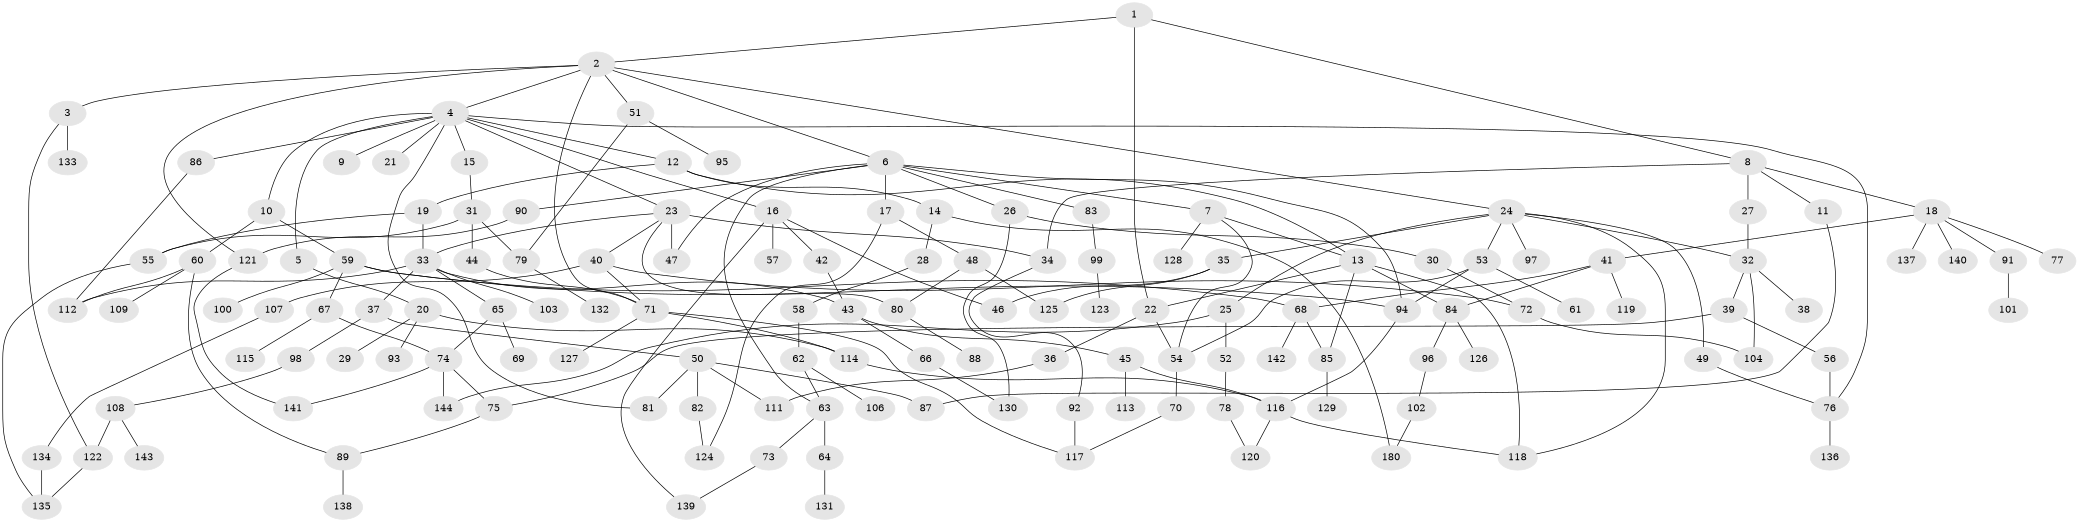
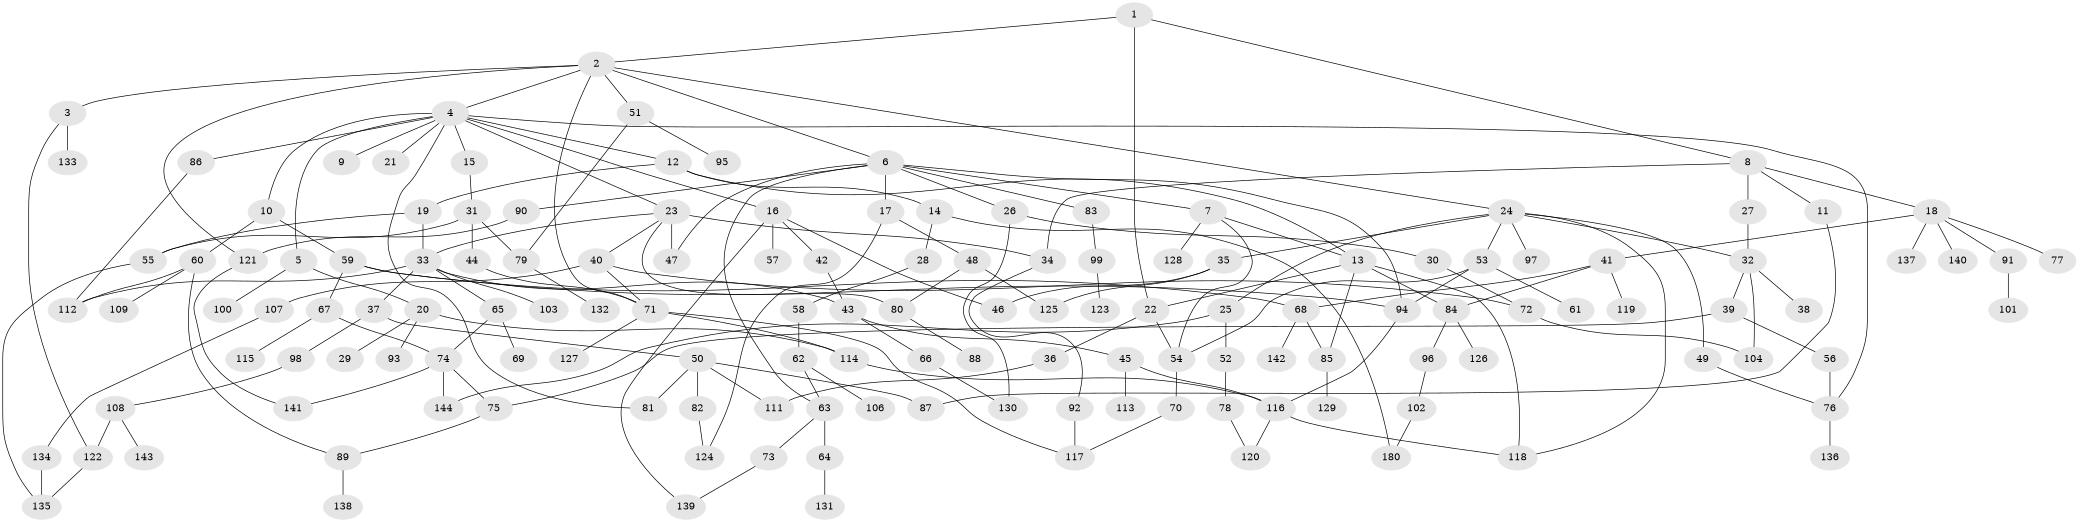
(286, 286) -> (261, 286)
